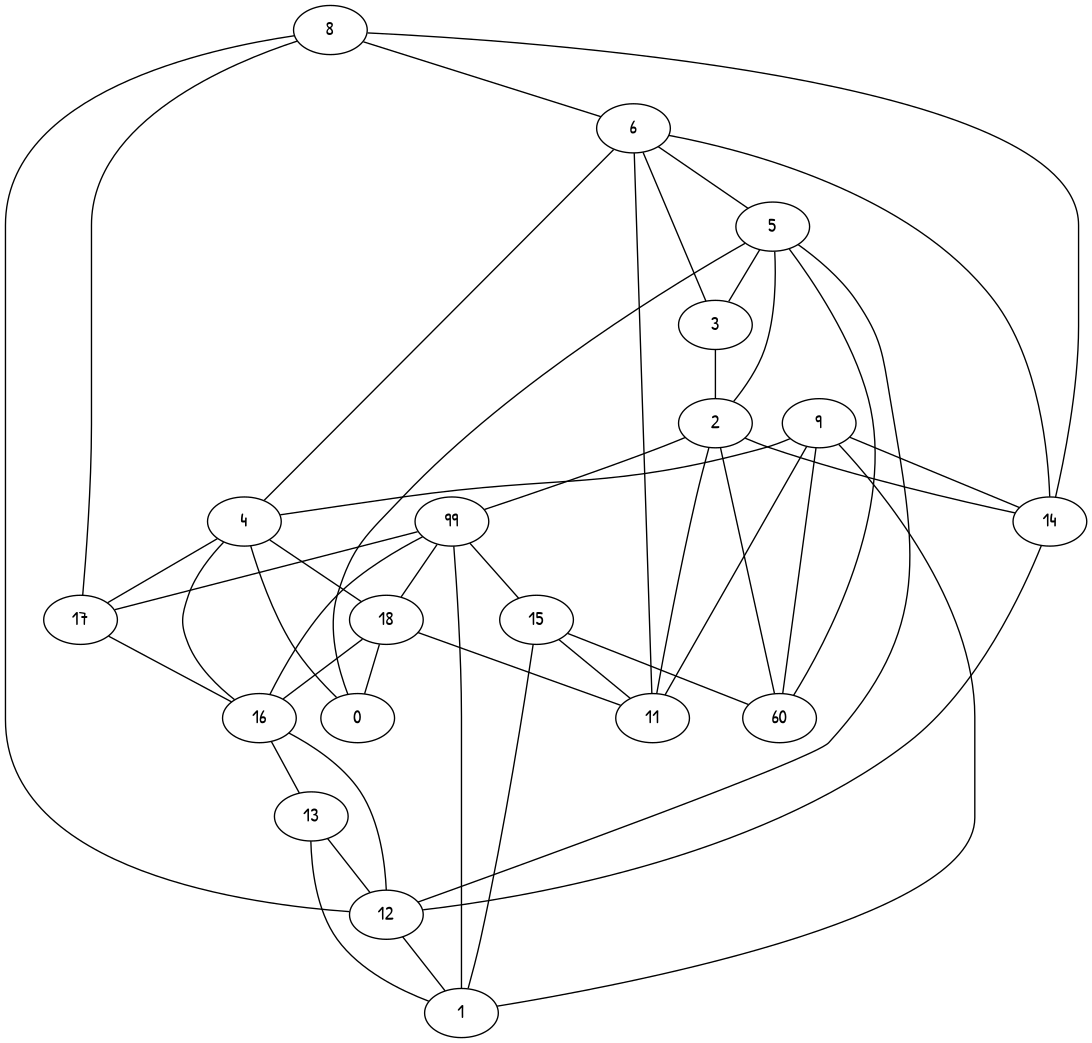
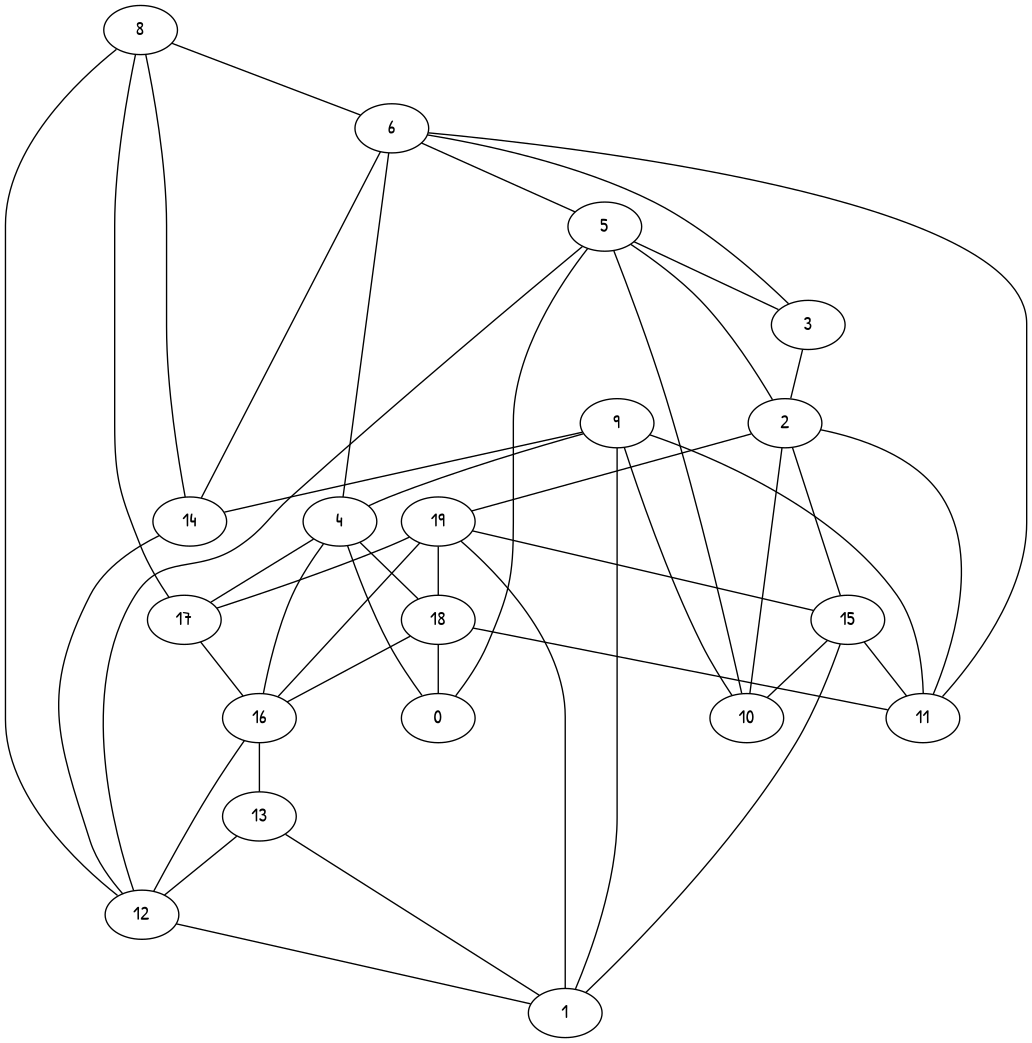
(885, 482) -> (820, 533)
(452, 522) -> (438, 522)
(780, 718) -> (747, 718)
